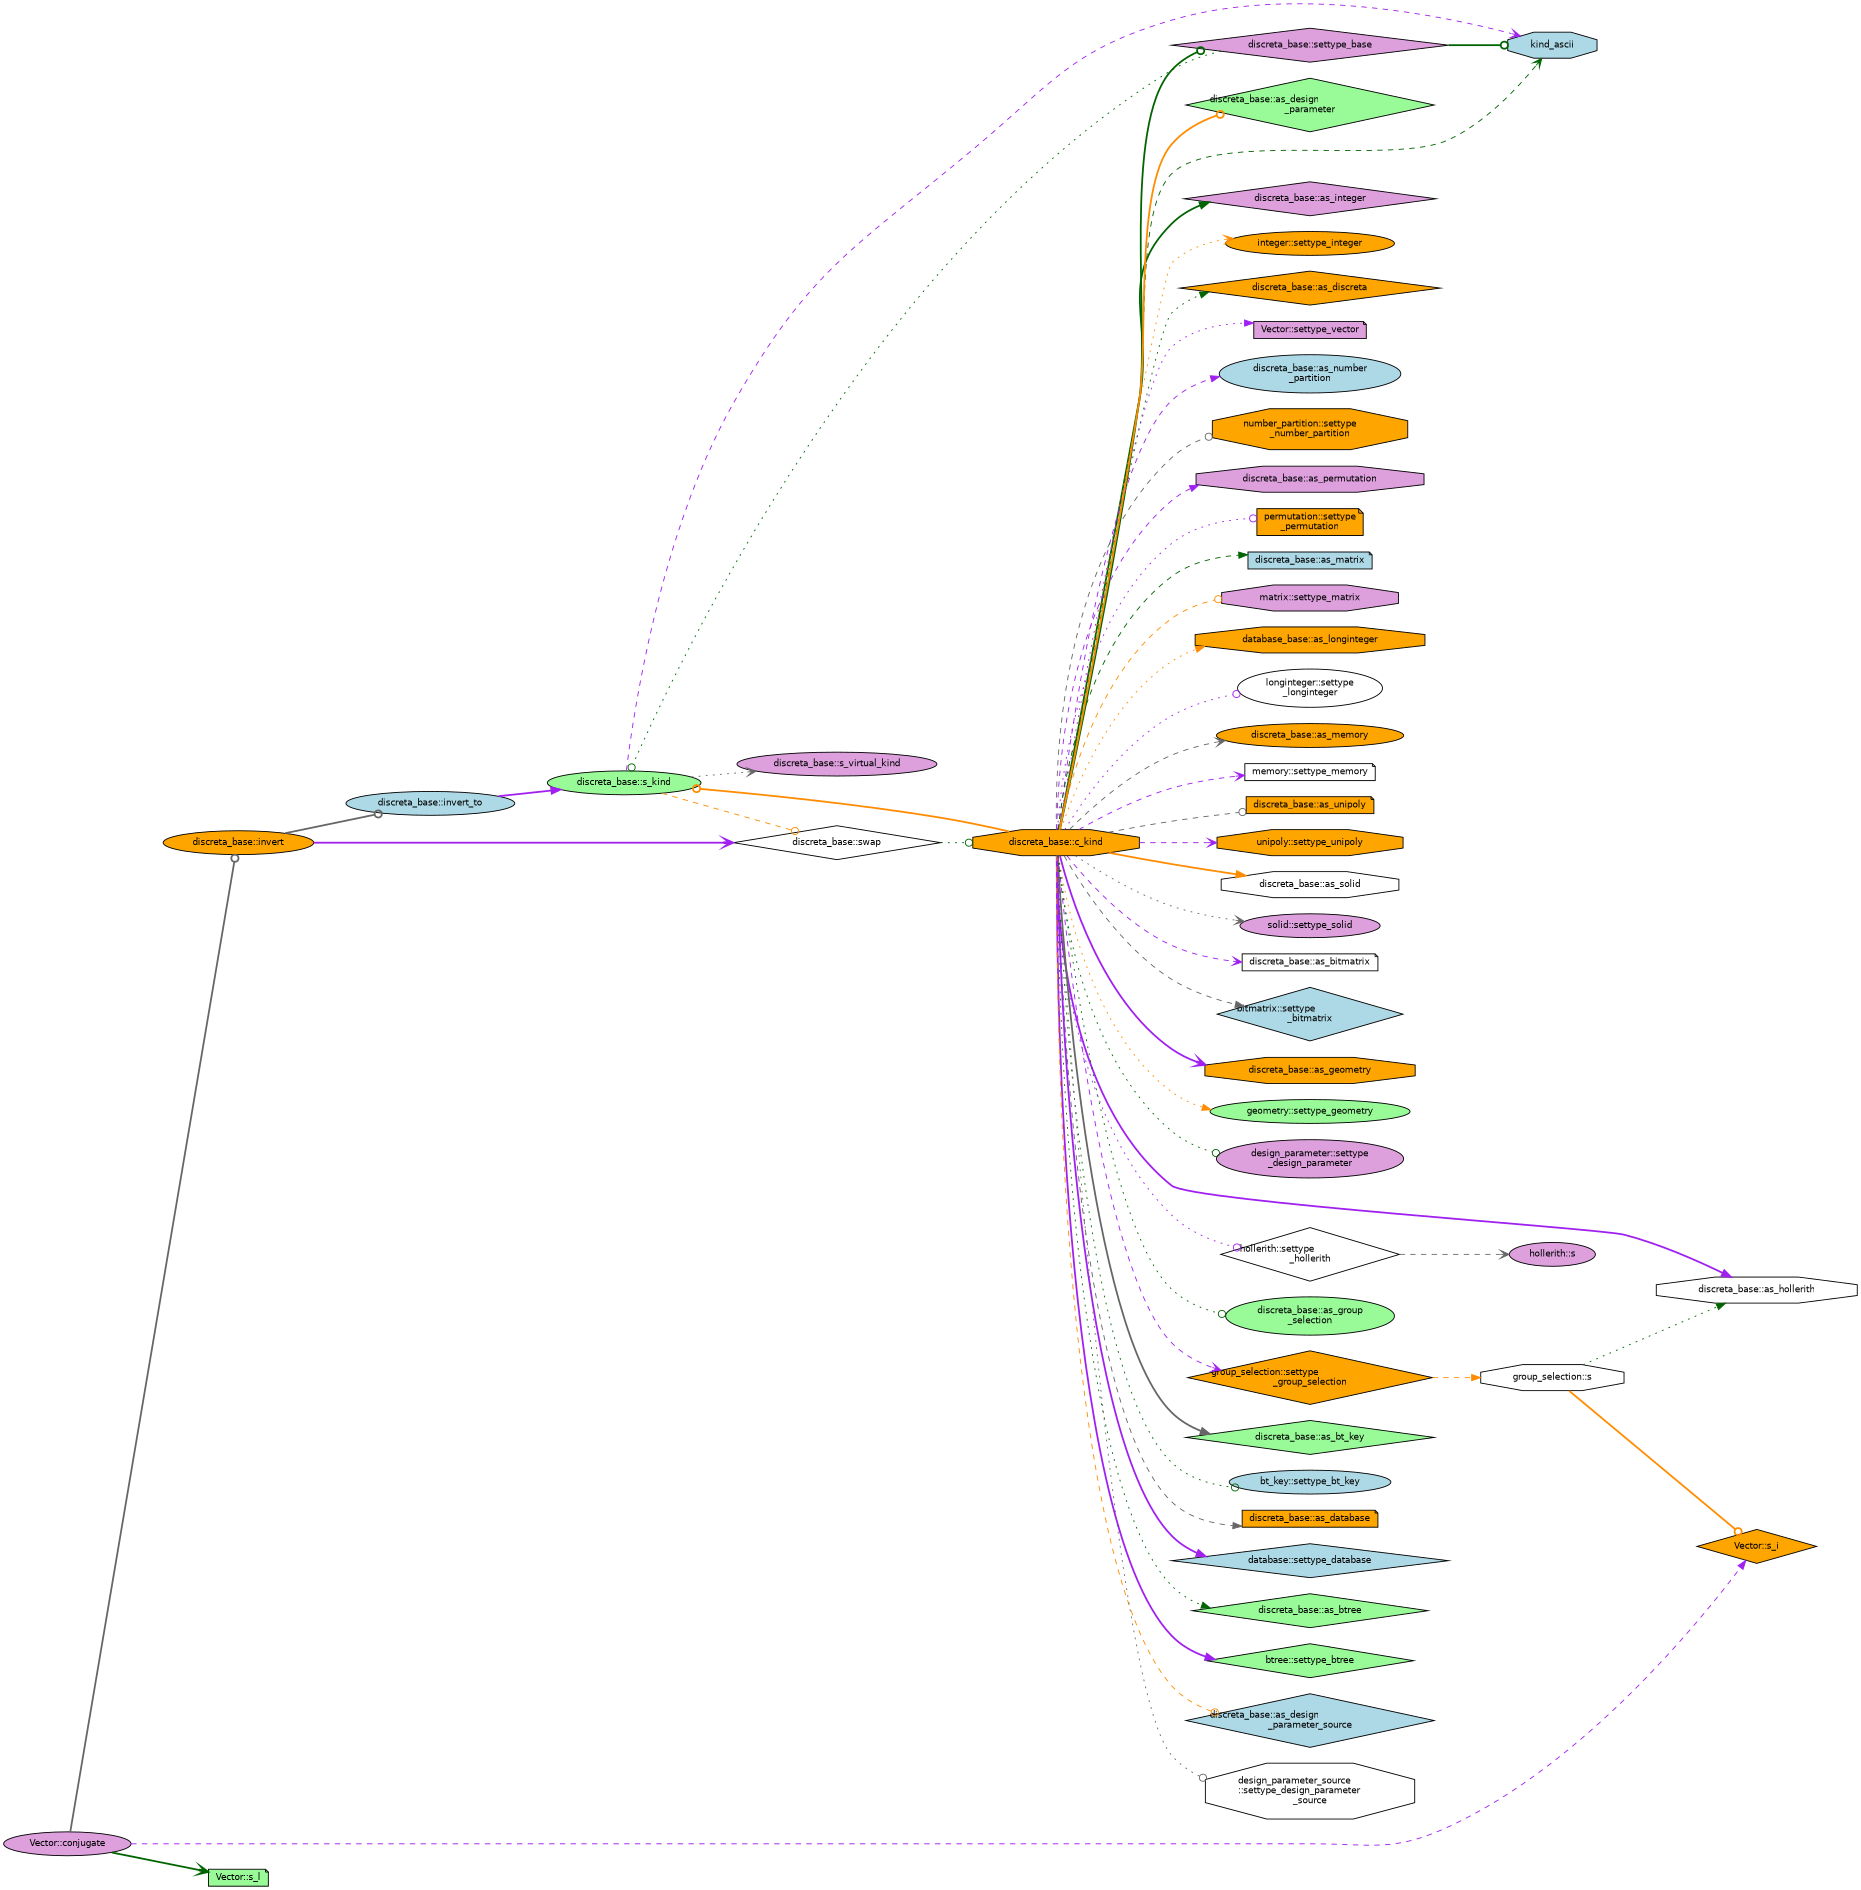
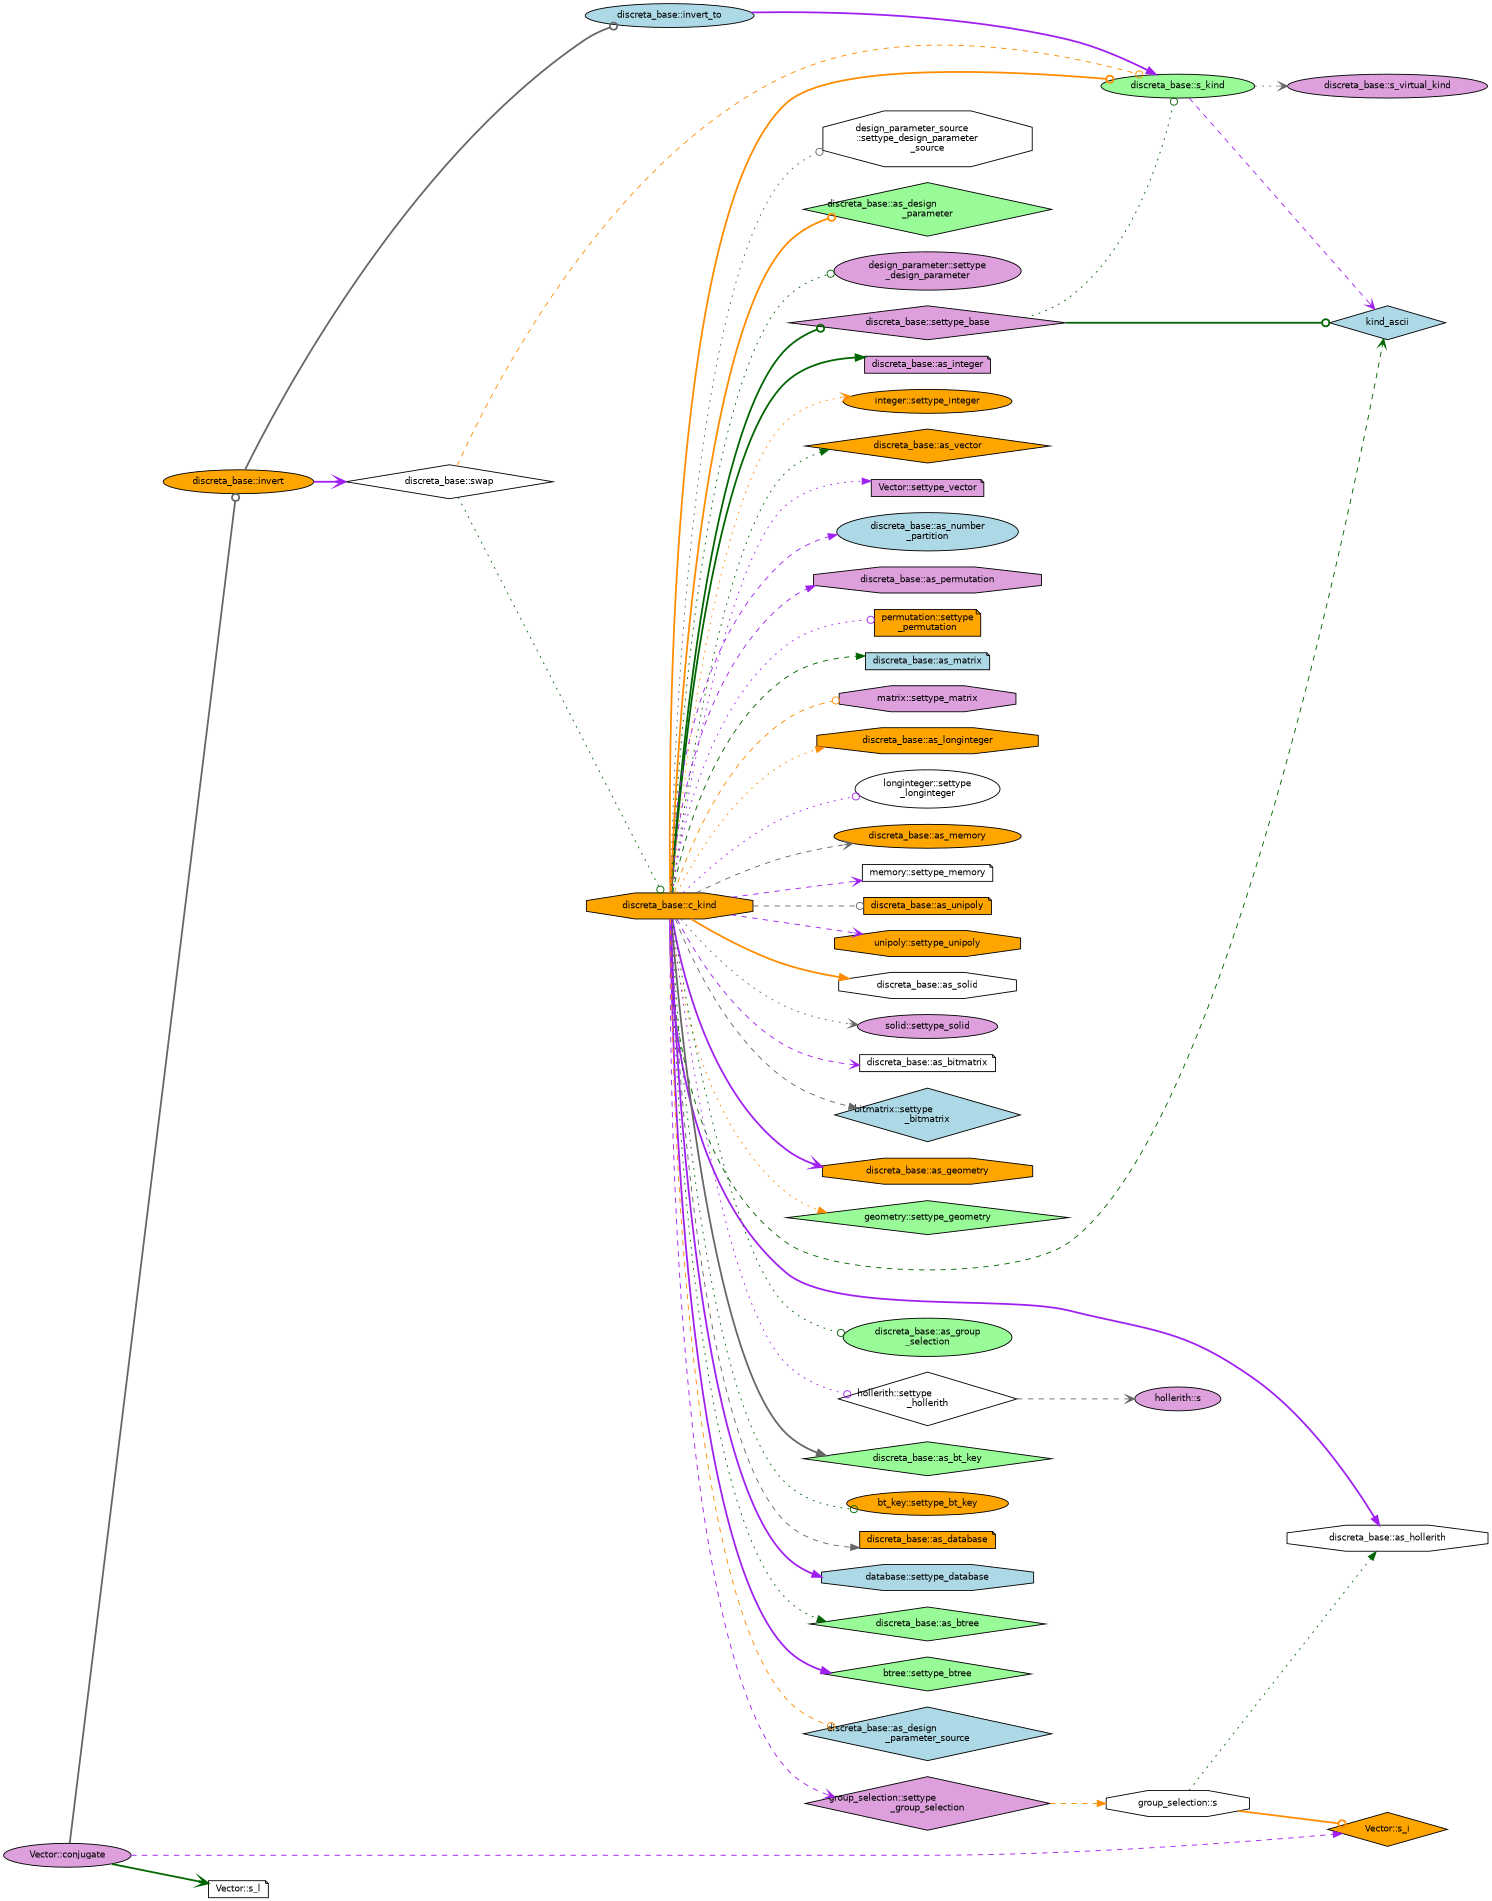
(1552, 45) -> (1388, 323)
(1310, 199) -> (928, 365)
(1310, 288) -> (928, 446)
(1310, 429) -> none
(1310, 640) -> (928, 741)
(727, 812) -> (716, 118)
(1310, 1111) -> (928, 1218)
(1310, 1378) -> (928, 1803)
(1310, 1482) -> (928, 1503)
(1310, 1561) -> (928, 1577)
(238, 1878) -> (238, 1889)
